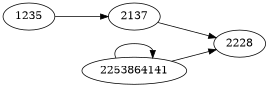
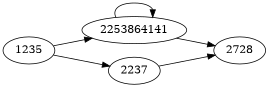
(134, 17) -> (134, 71)
none -> (69, 43)
(240, 44) -> (240, 50)
